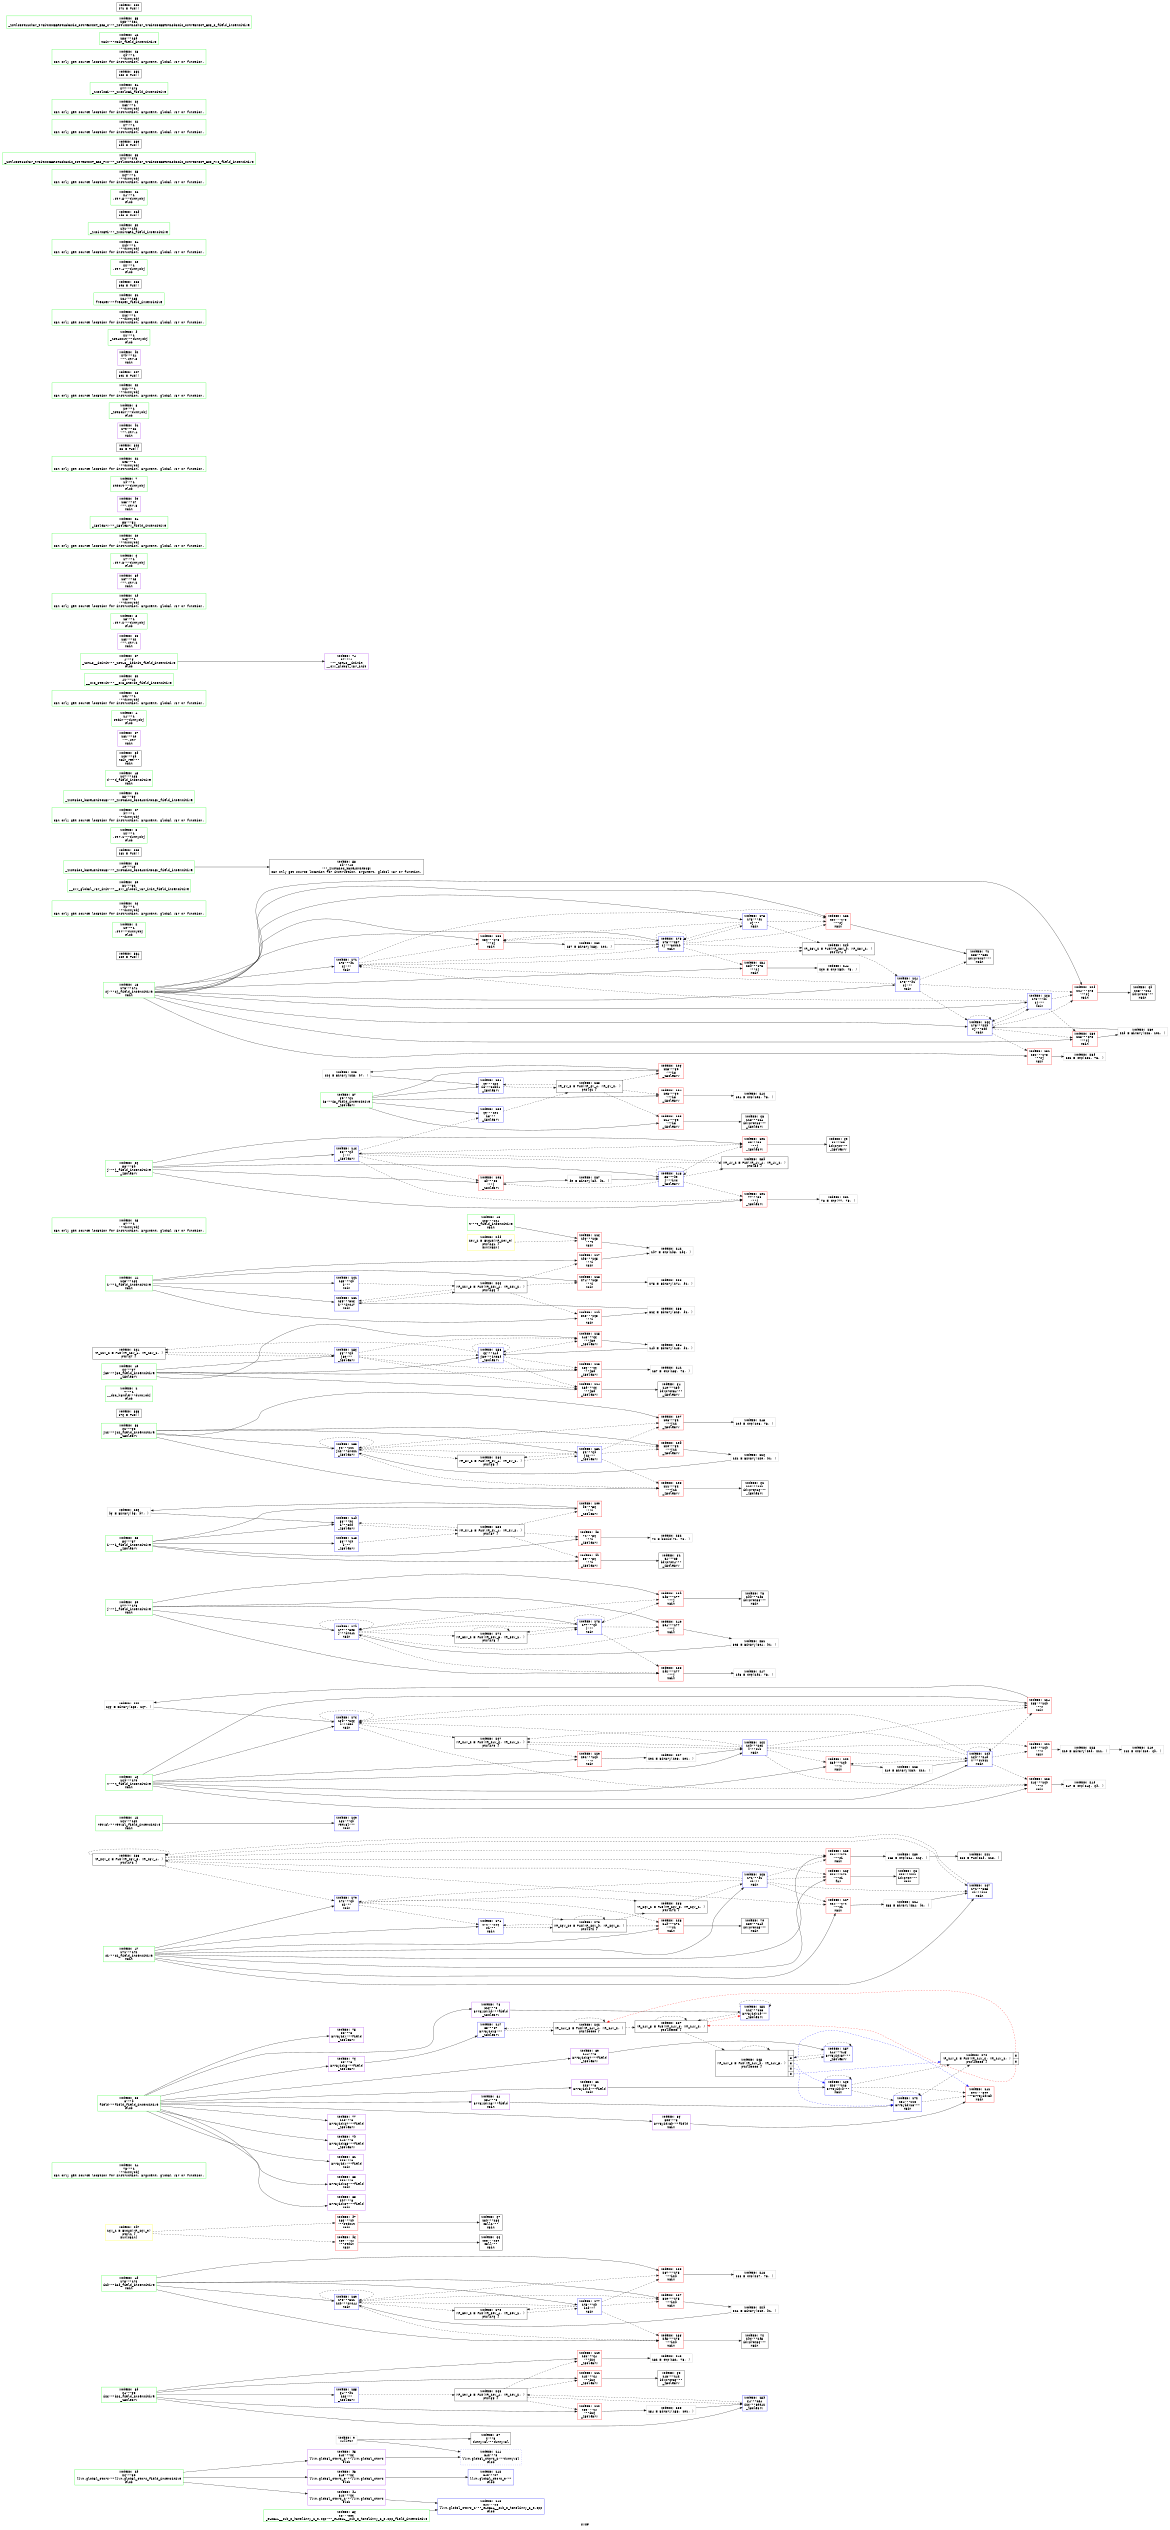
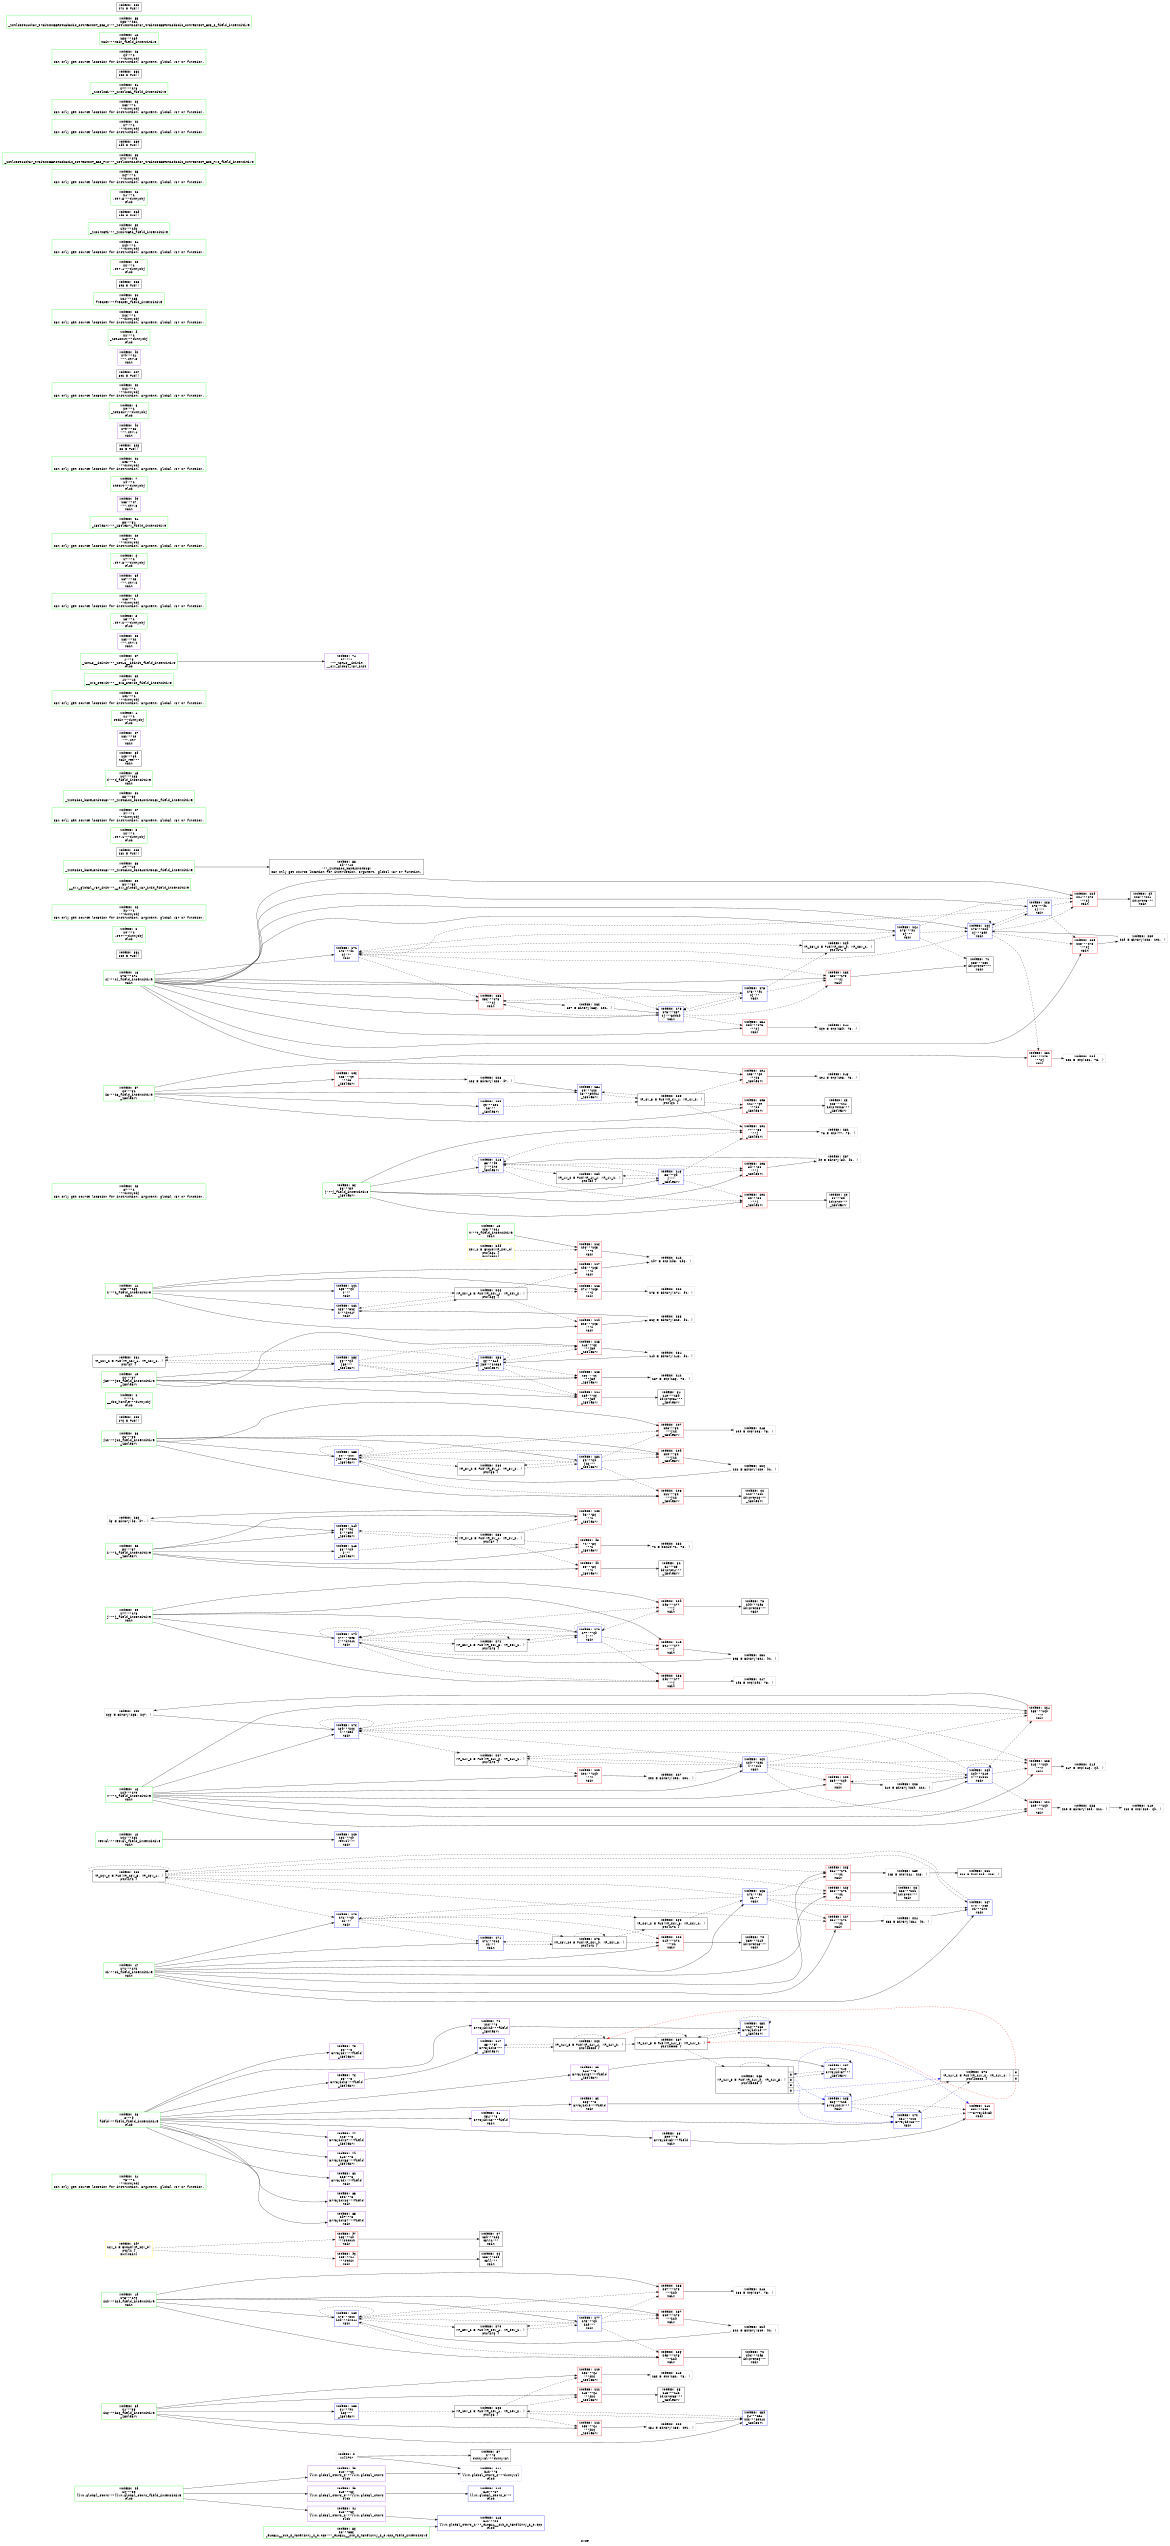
(742, 946) -> none
none -> (666, 952)
(639, 1077) -> (714, 1116)
(418, 1134) -> (582, 1166)
none -> (588, 1825)
(723, 2019) -> (723, 2036)
